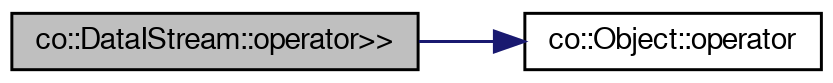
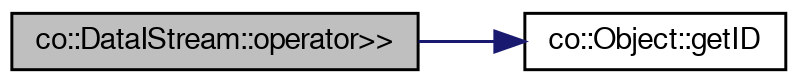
(673, 42) -> (655, 42)
